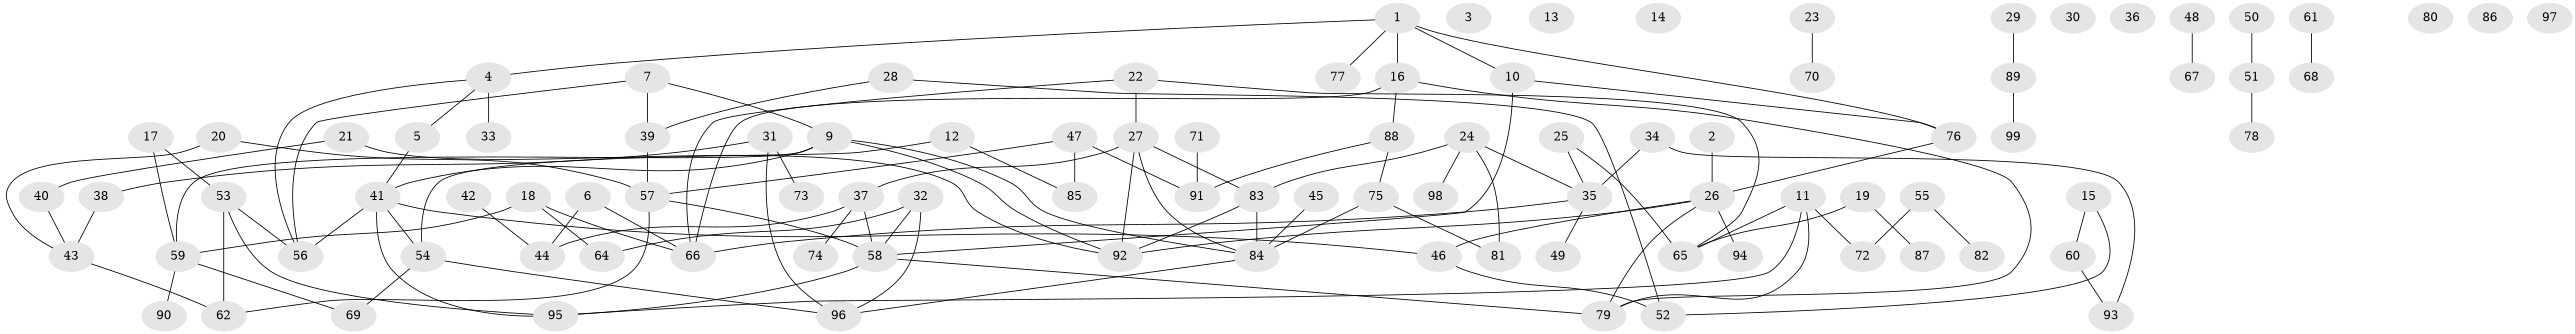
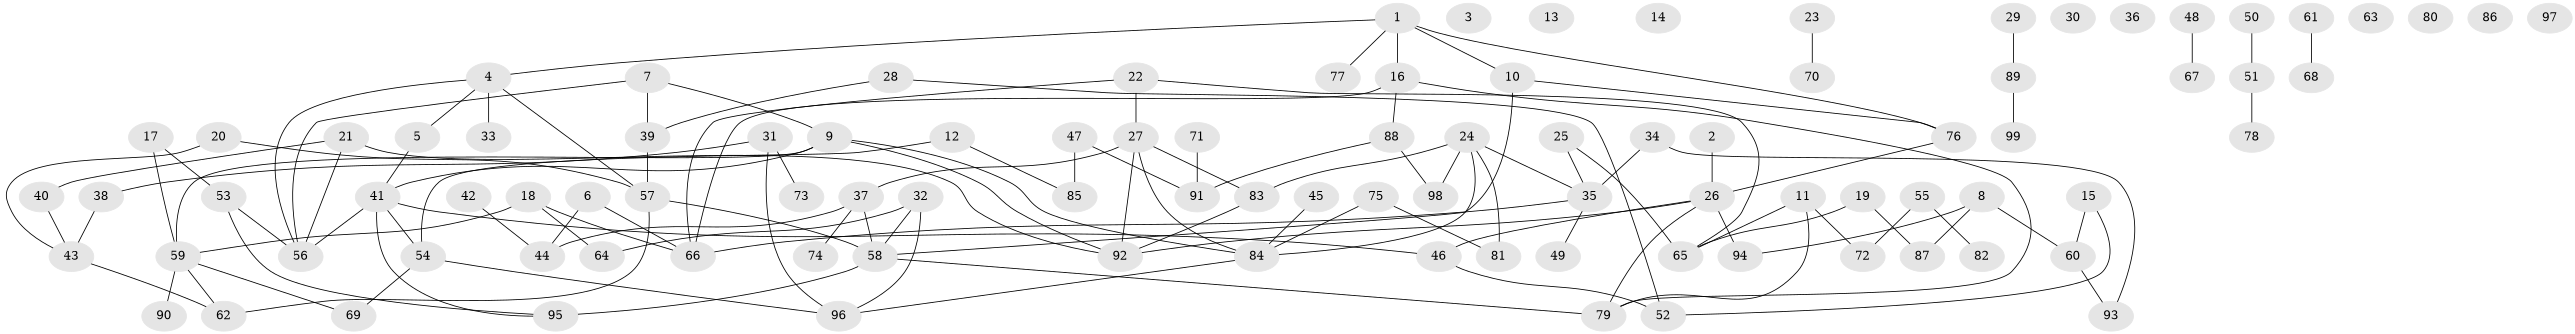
none -> (2371, 18)
(1384, 167) -> (1414, 167)
(861, 169) -> (568, 137)
none -> (324, 197)
none -> (1982, 197)
(1257, 227) -> (1406, 238)
(224, 257) -> (201, 286)
(1209, 298) -> none
